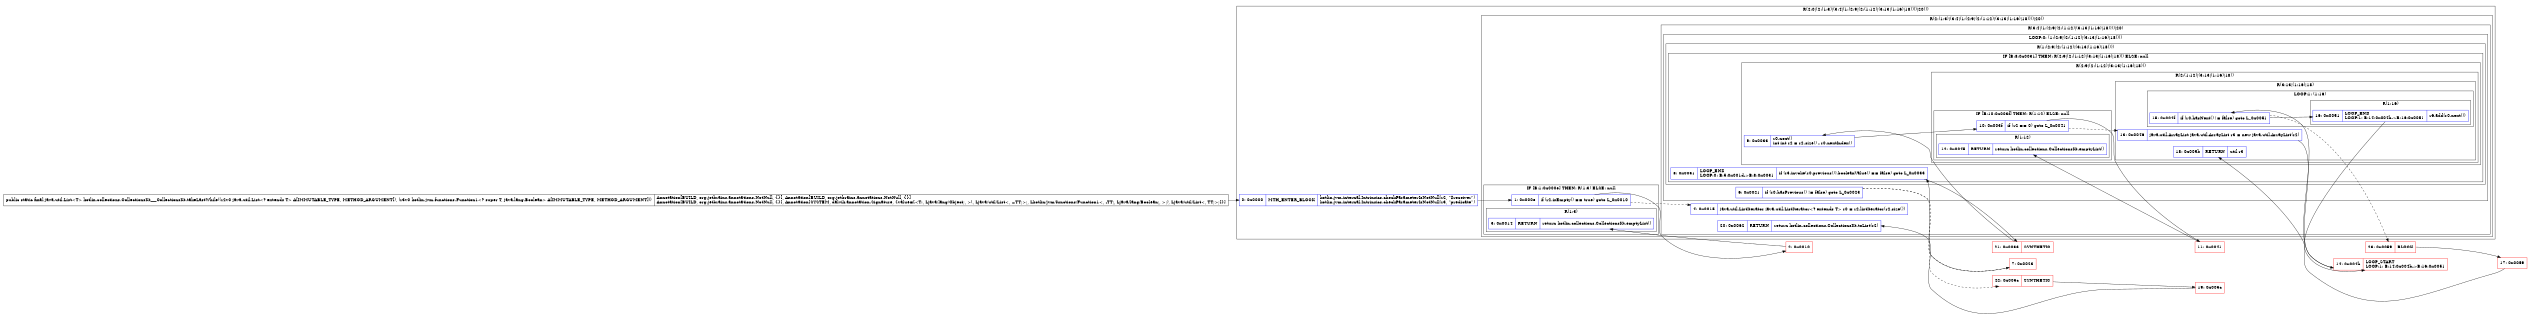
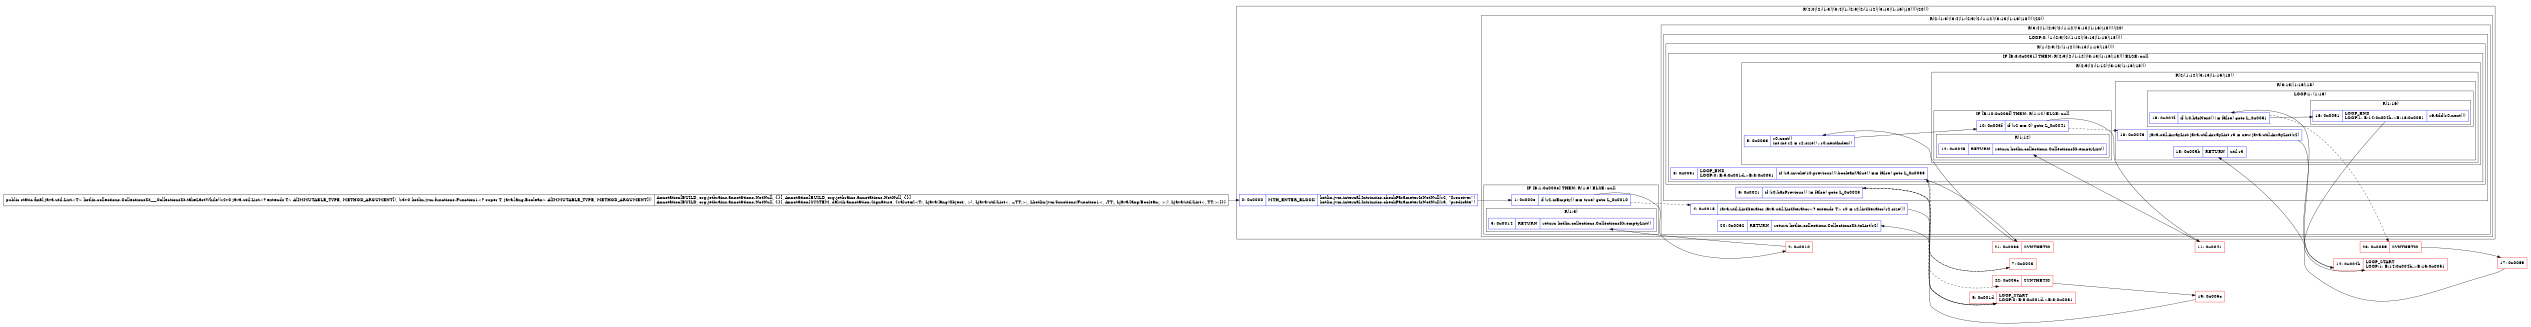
(2405, 247) -> (2405, 247)
none -> (2023, 298)
